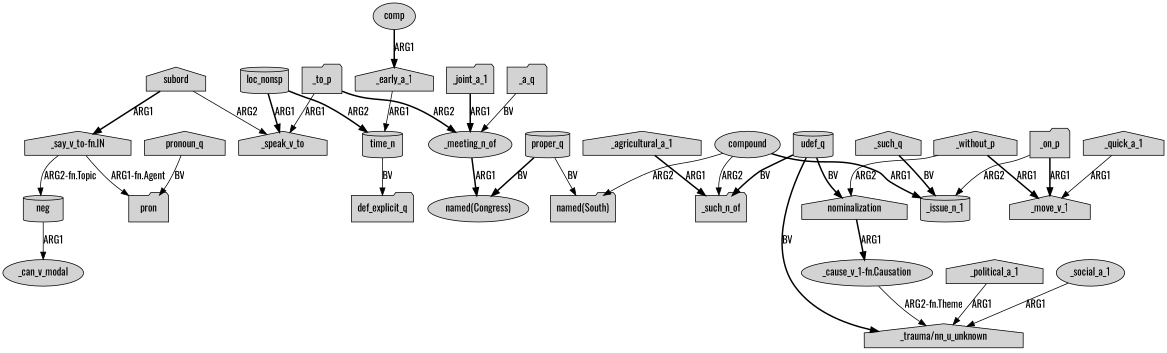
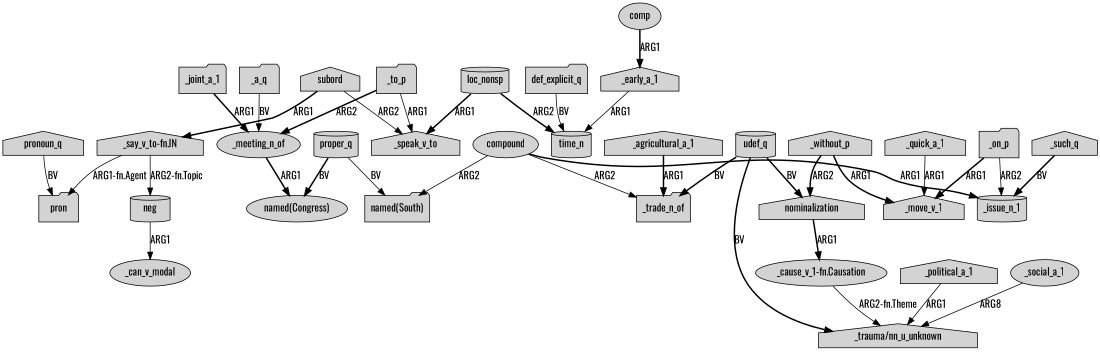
(887, 161) -> (813, 171)
(382, 173) -> (557, 109)
(721, 209) -> (663, 209)
(1036, 305) -> (991, 305)
